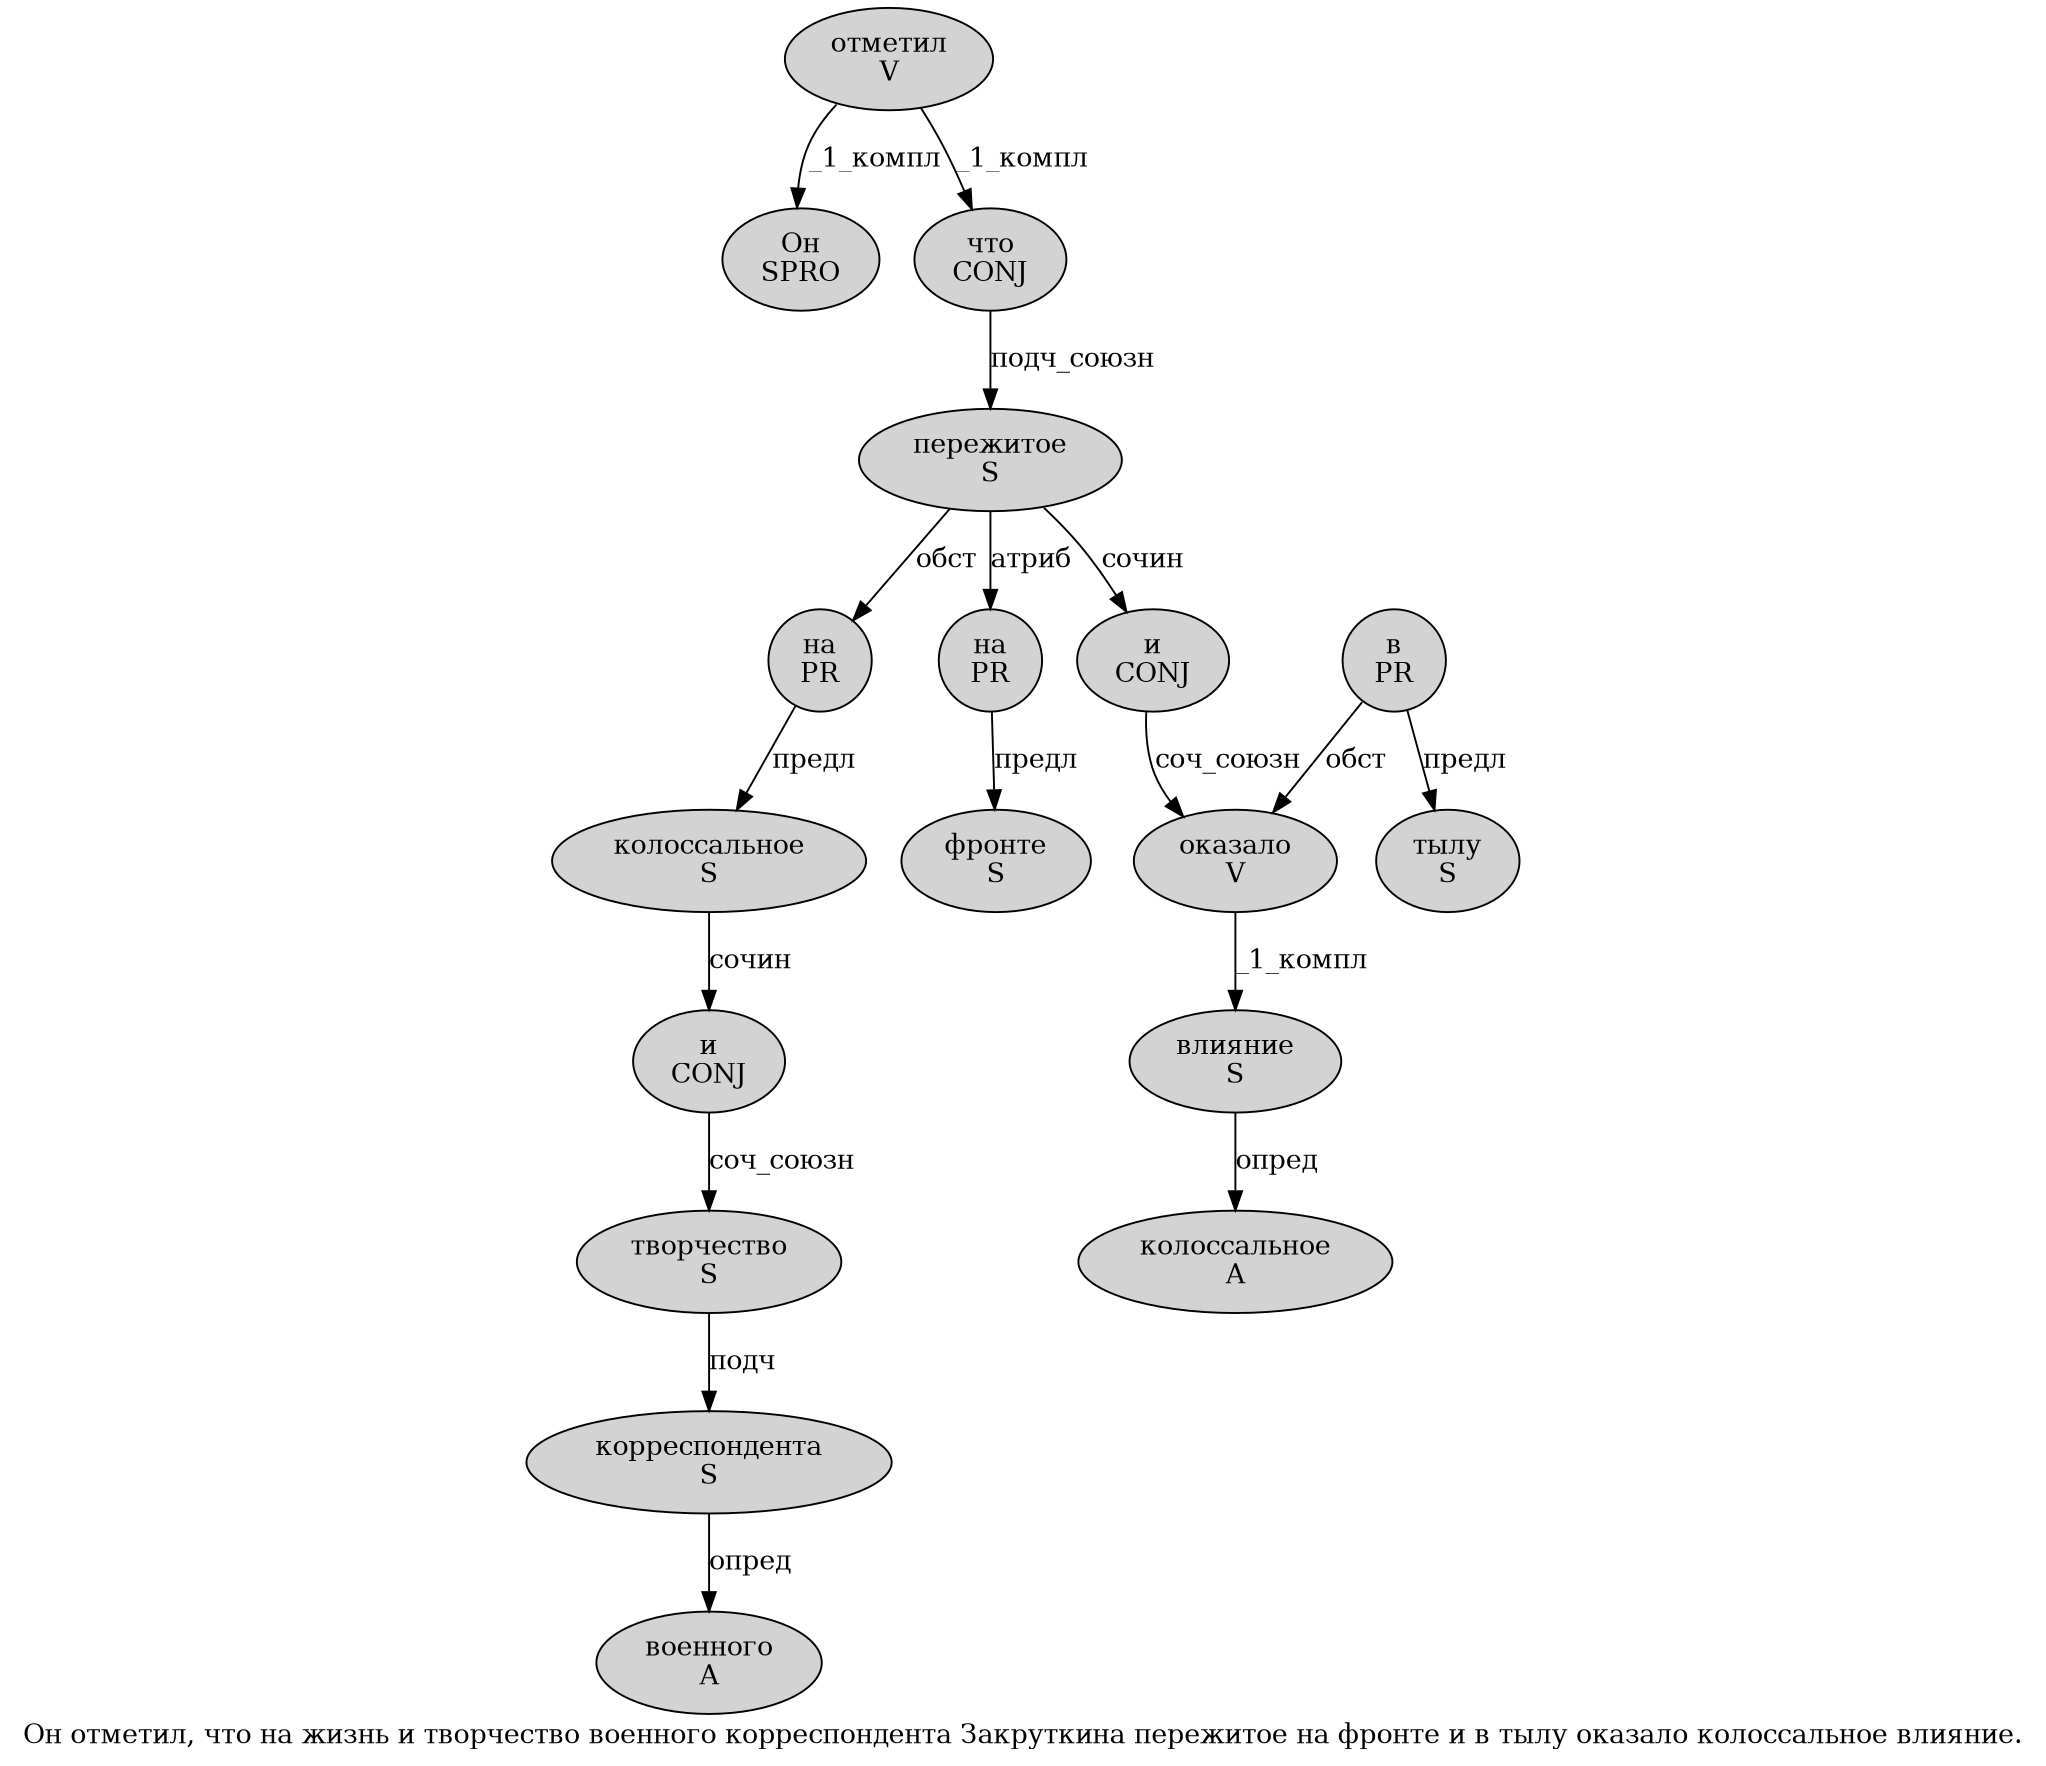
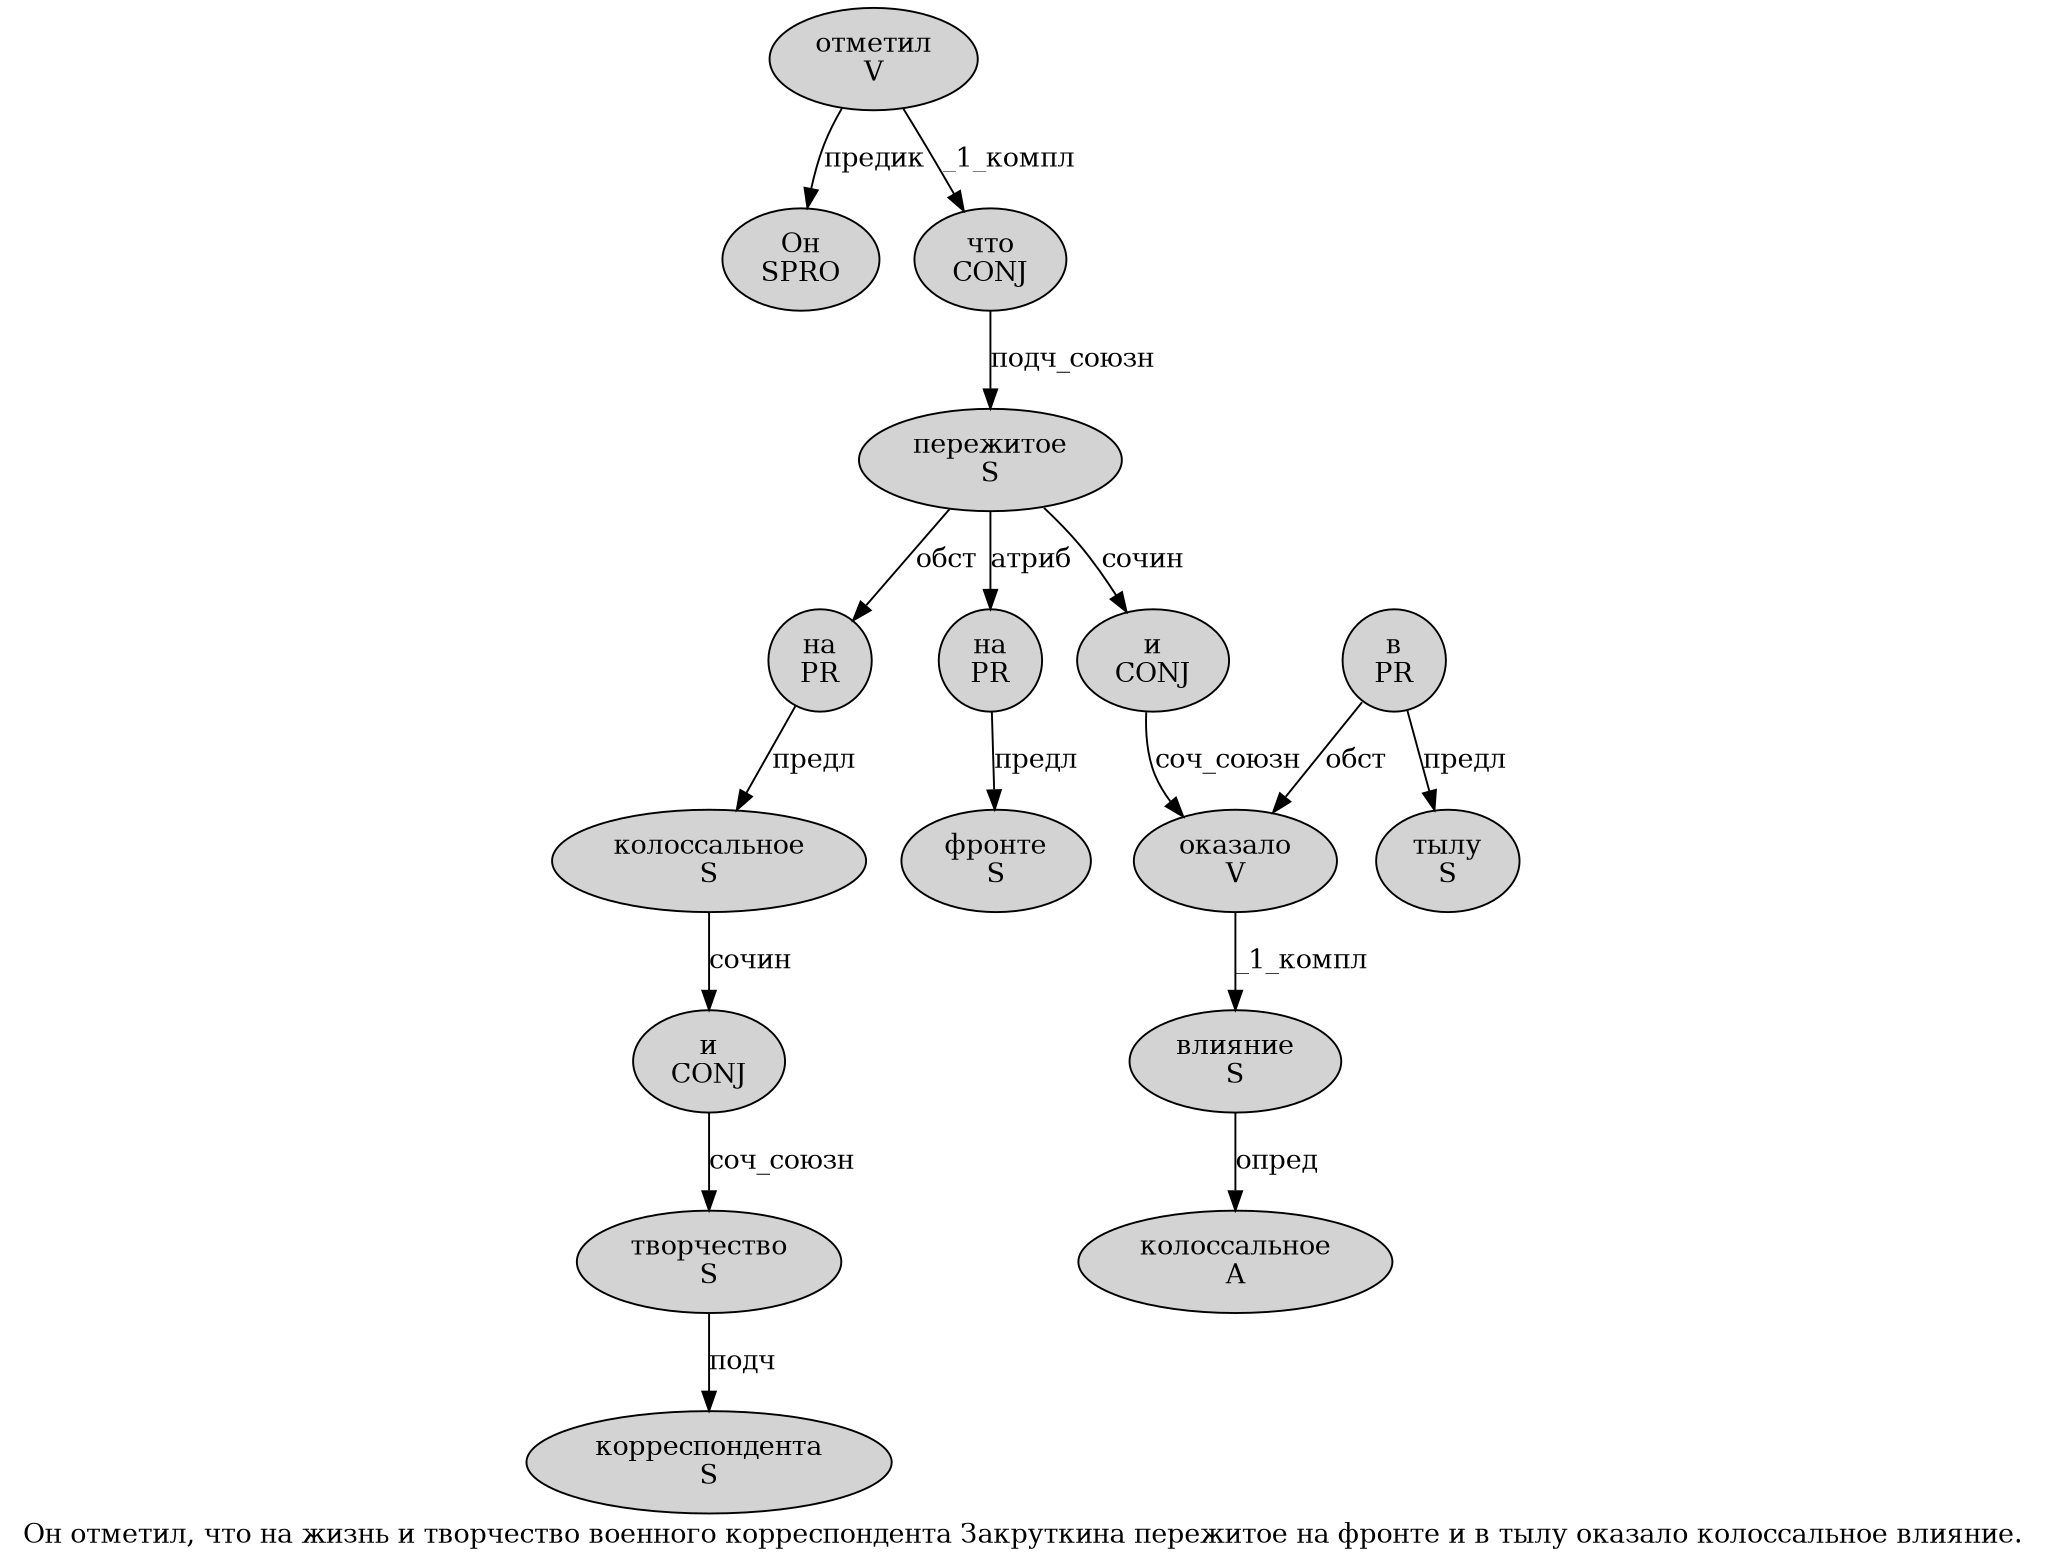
(876, 159) -> (875, 159)
(709, 1663) -> none
